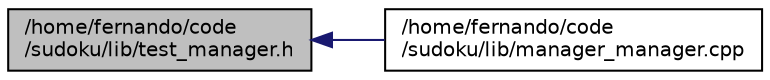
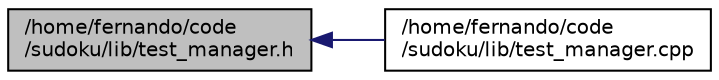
(574, 40) -> (548, 40)
